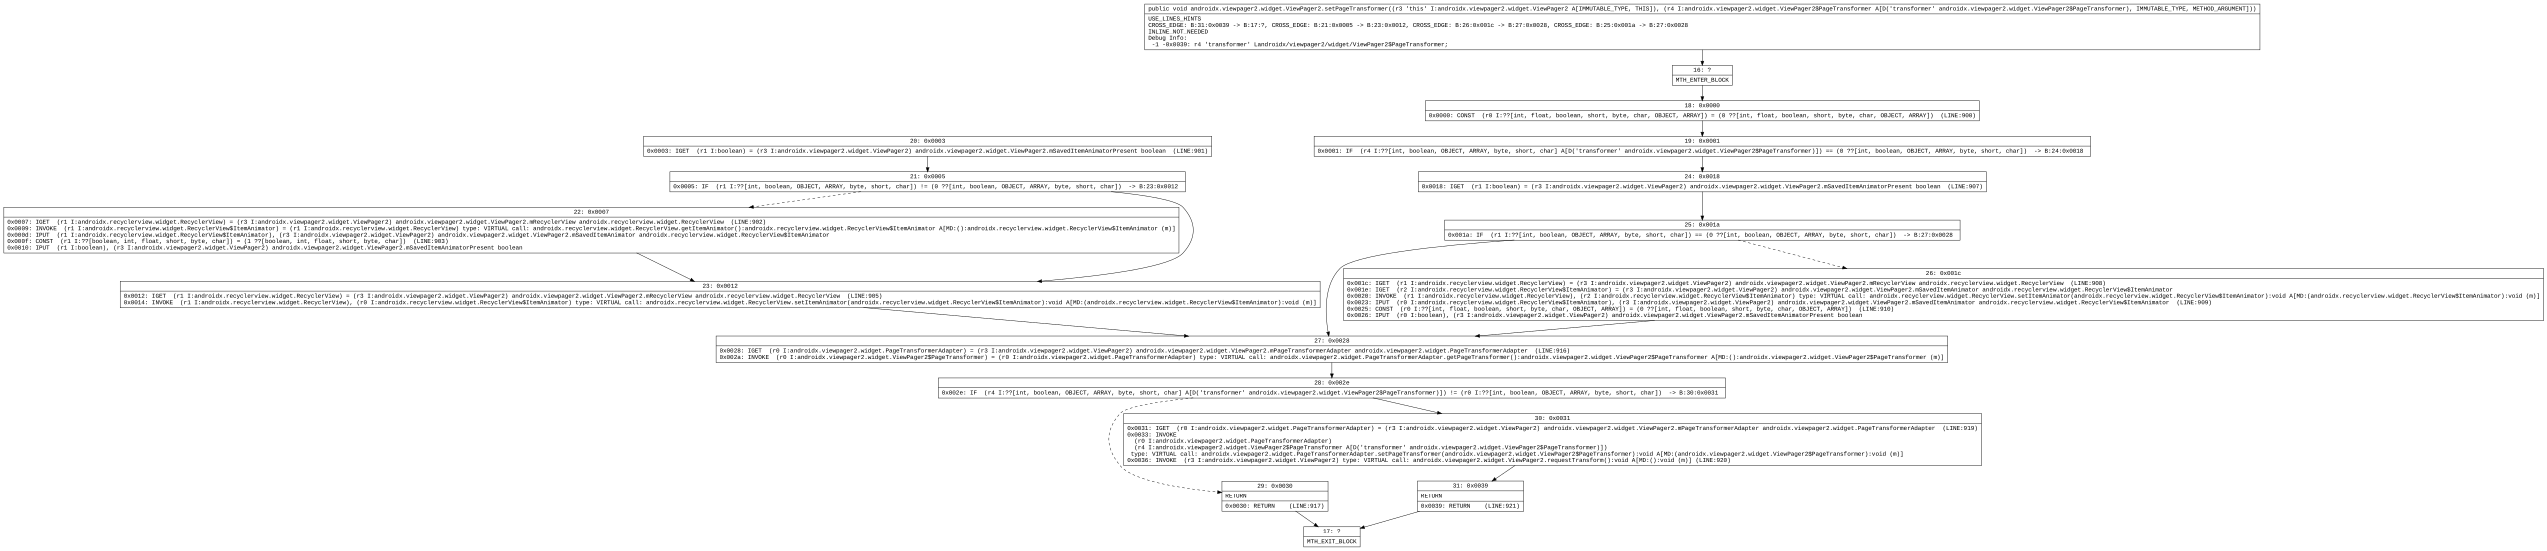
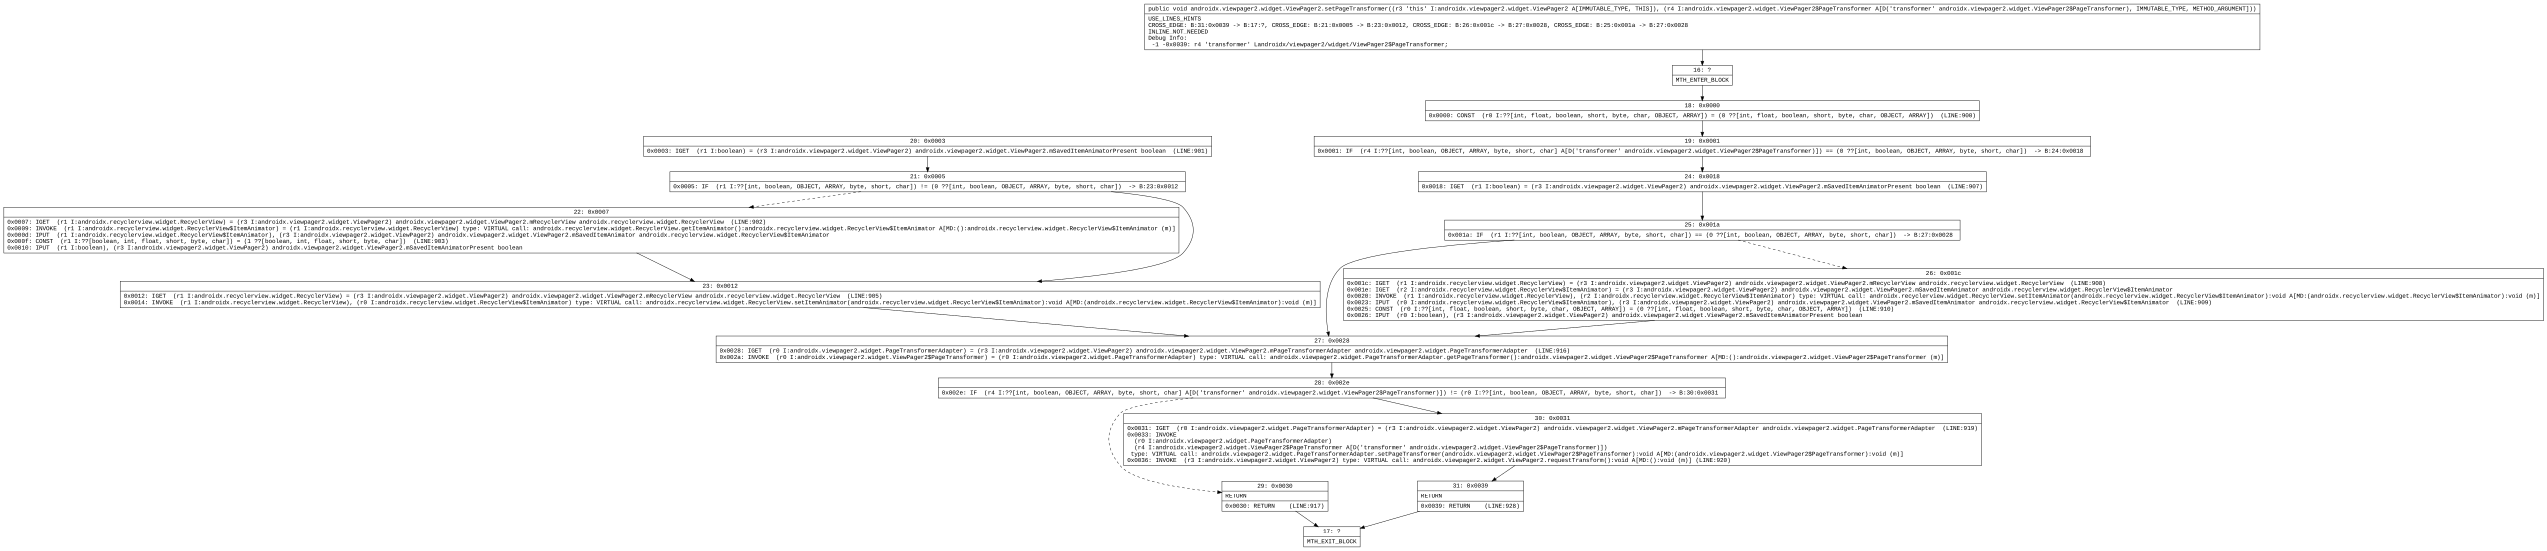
(1470, 506) -> (1470, 506)
